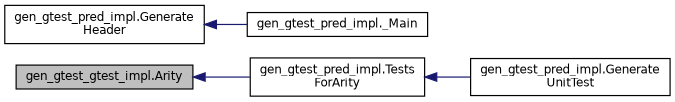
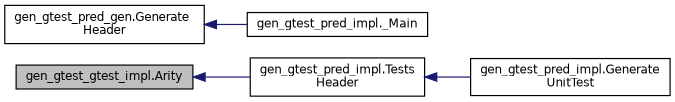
(105, 24) -> (105, 24)
(337, 77) -> (337, 77)
